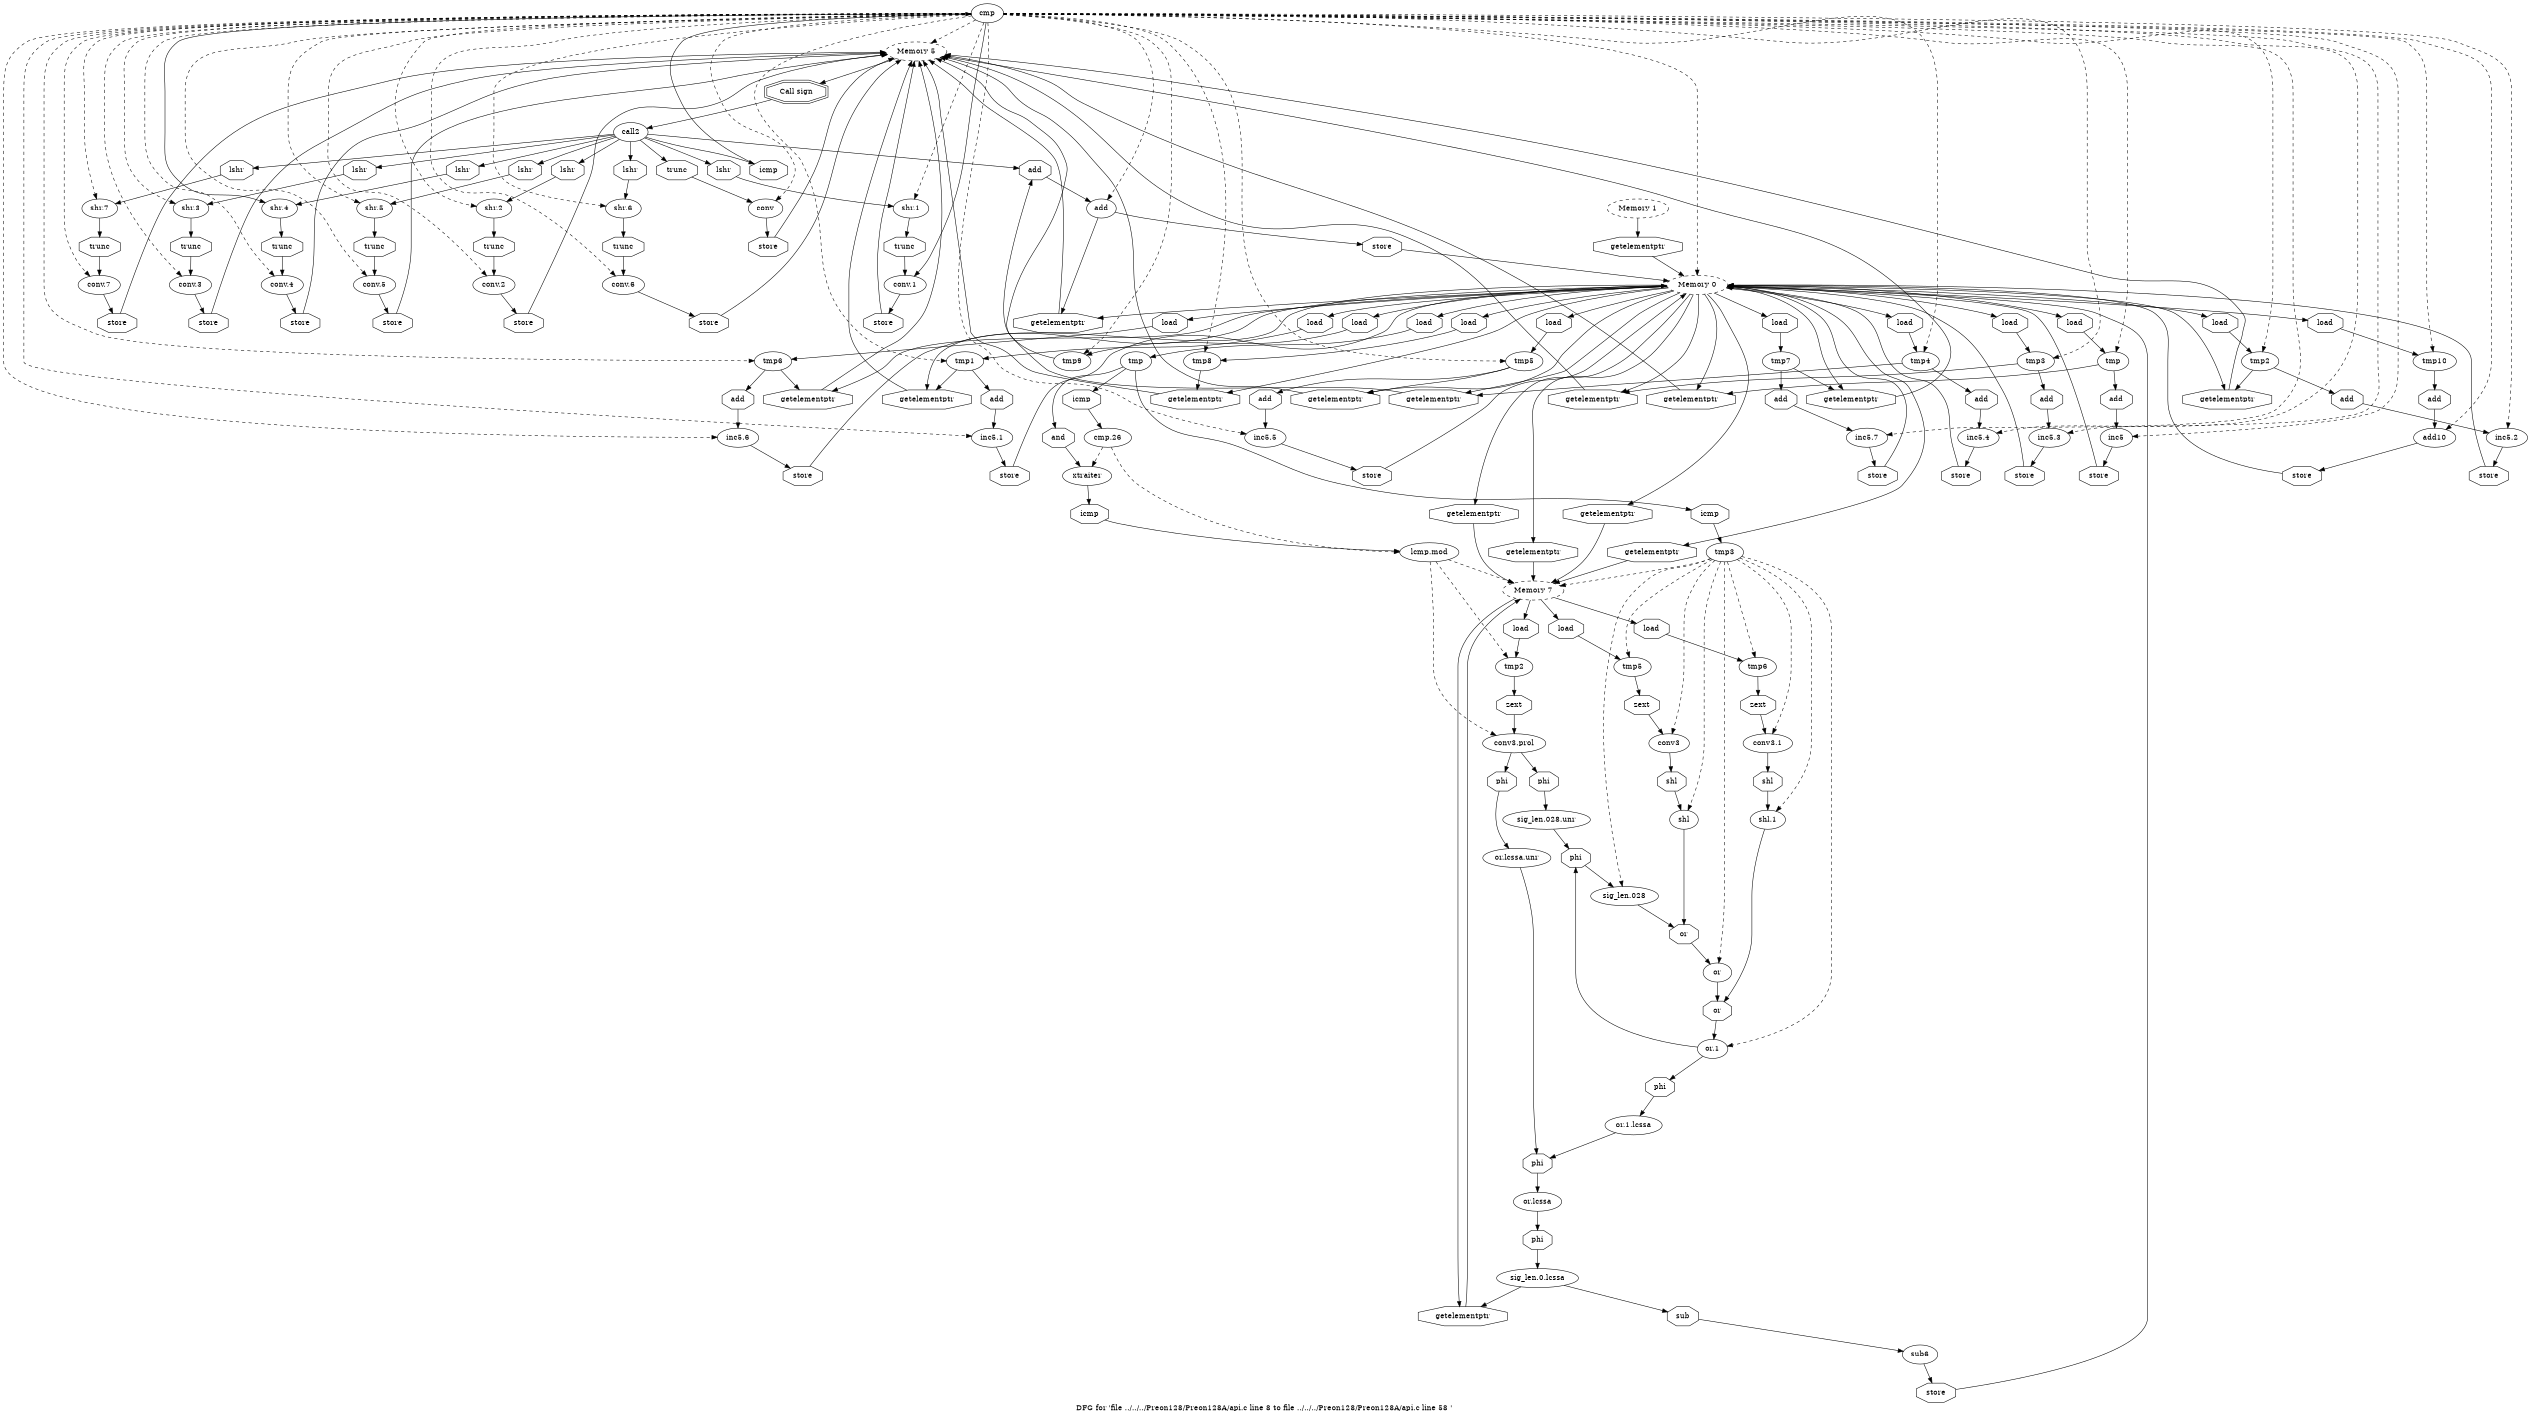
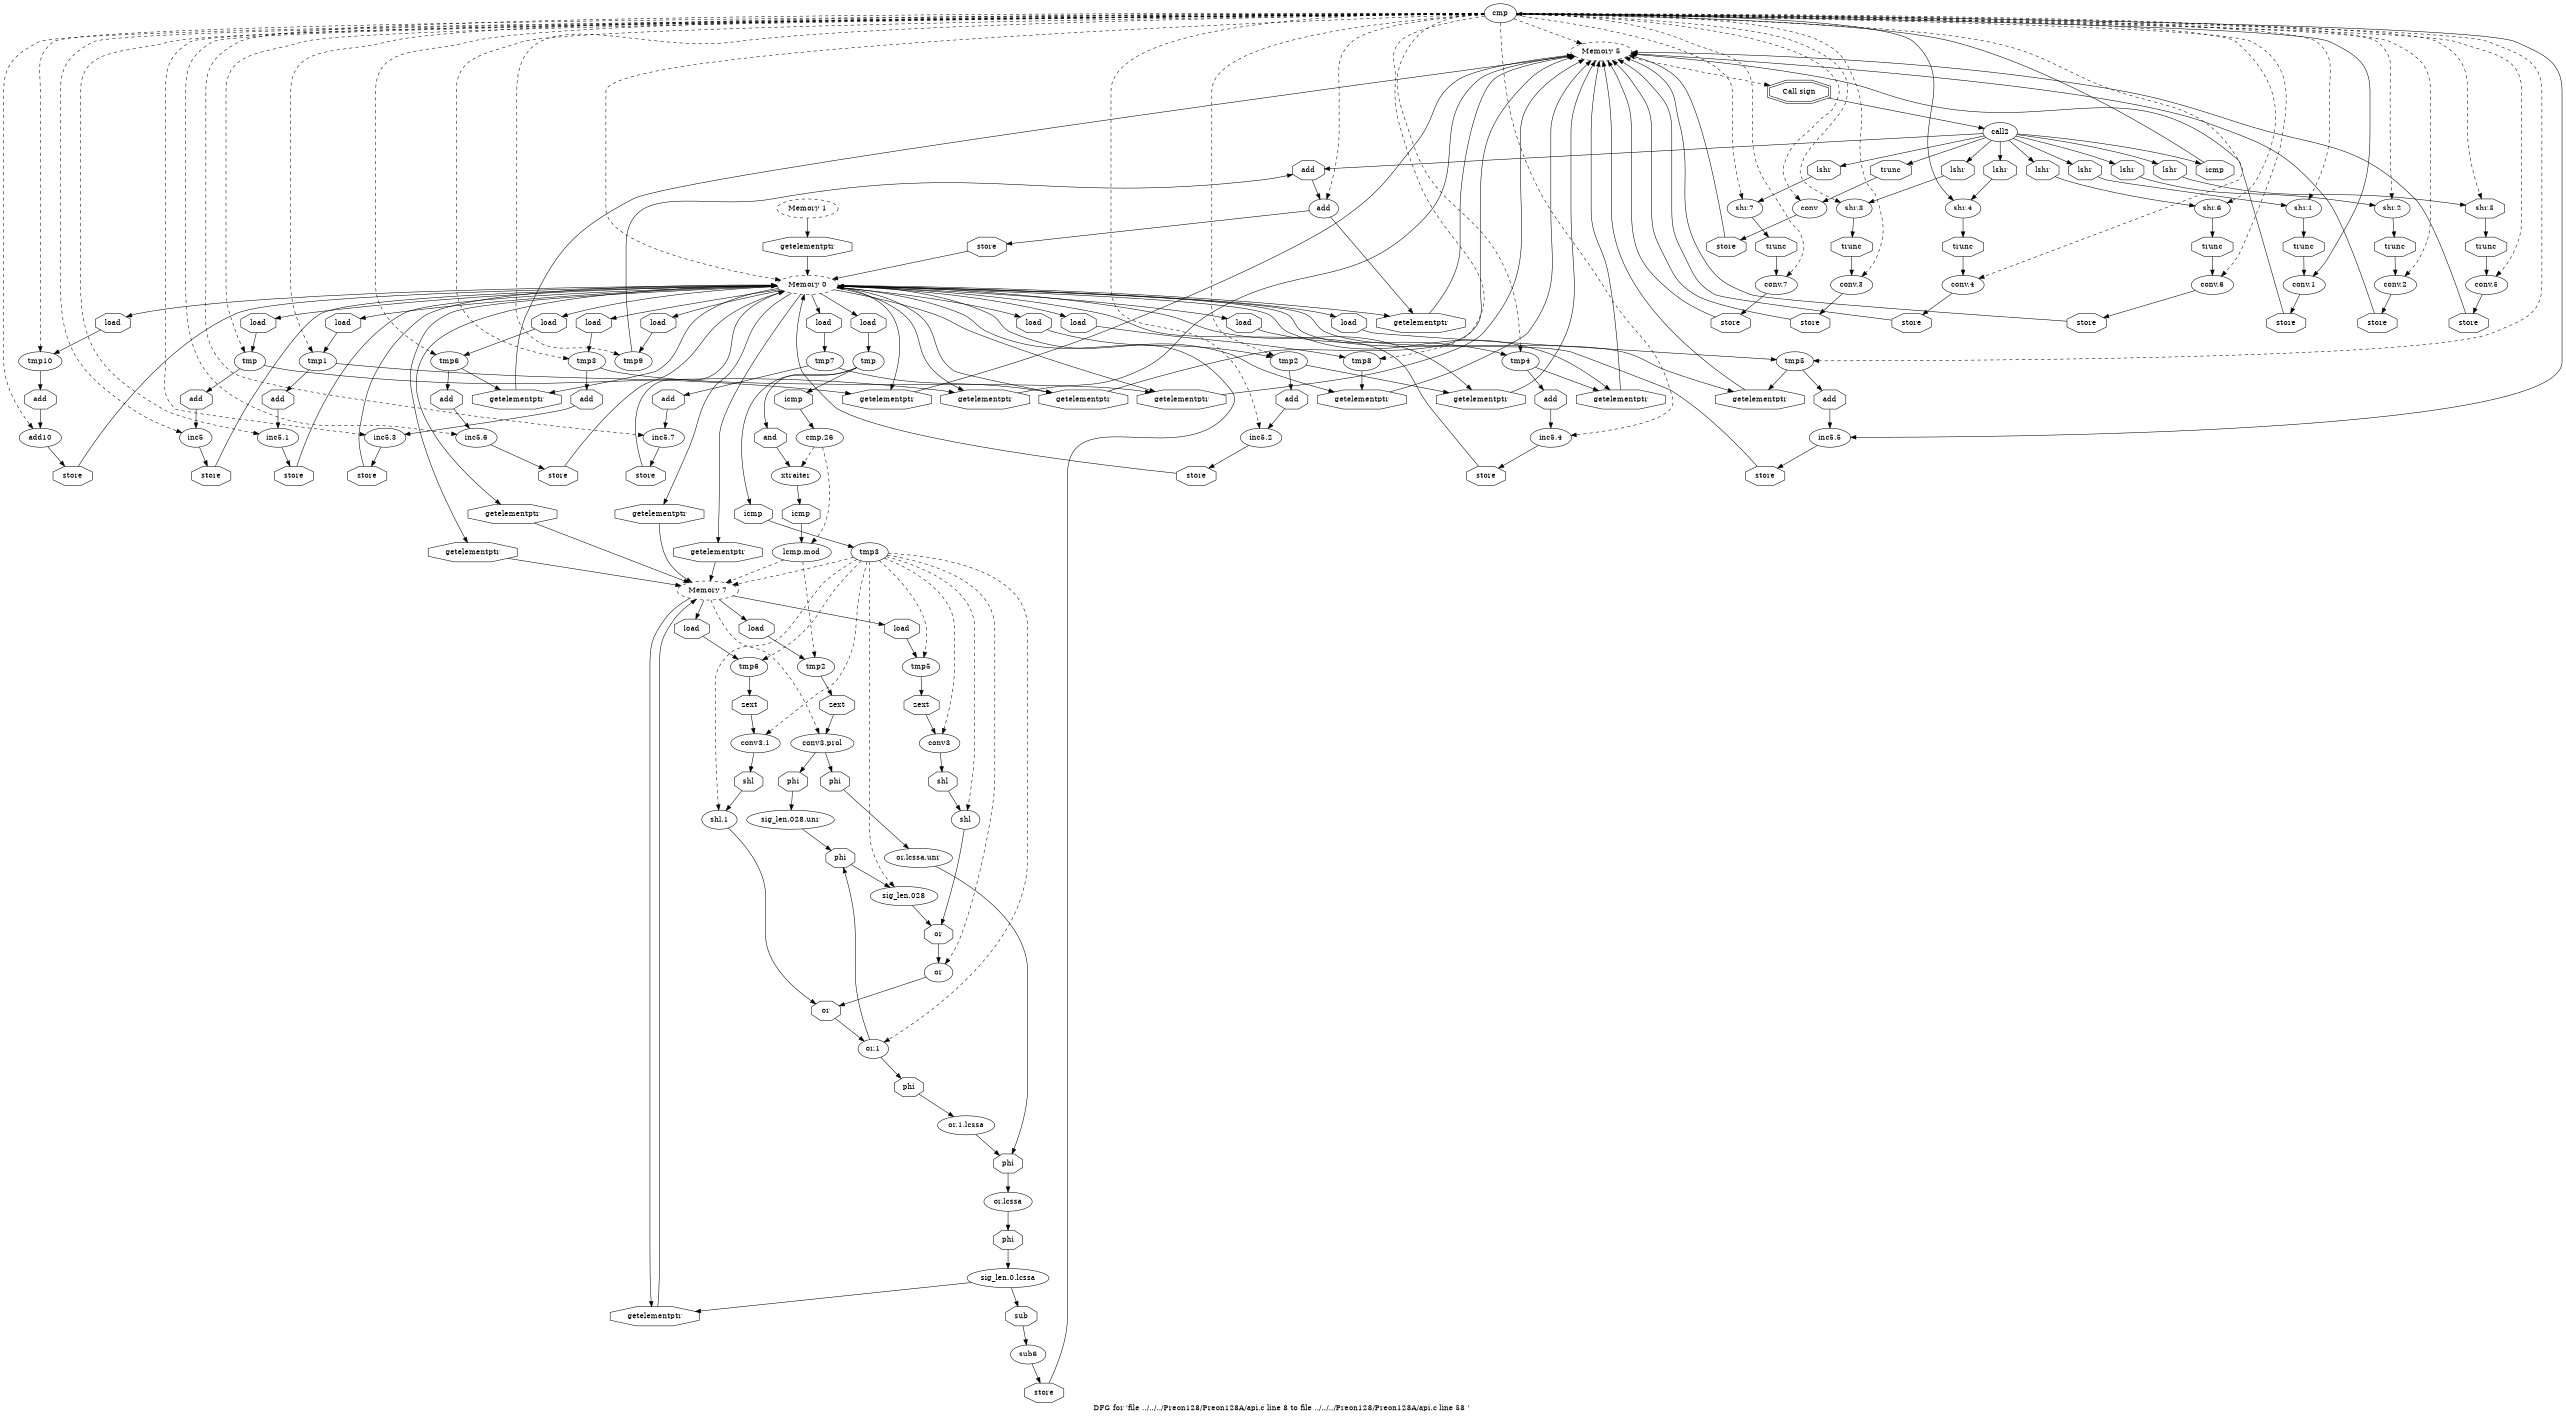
(860, 70) -> (1695, 71)
(375, 209) -> (2485, 209)
(965, 327) -> (2544, 56)
(1434, 660) -> (768, 654)
